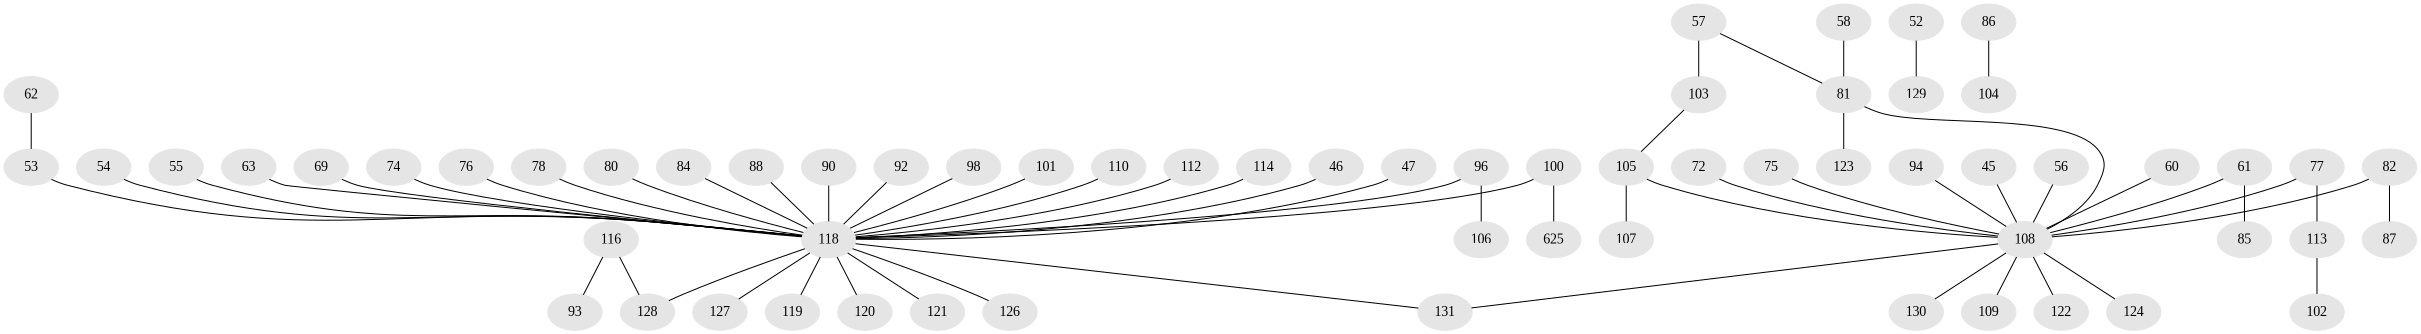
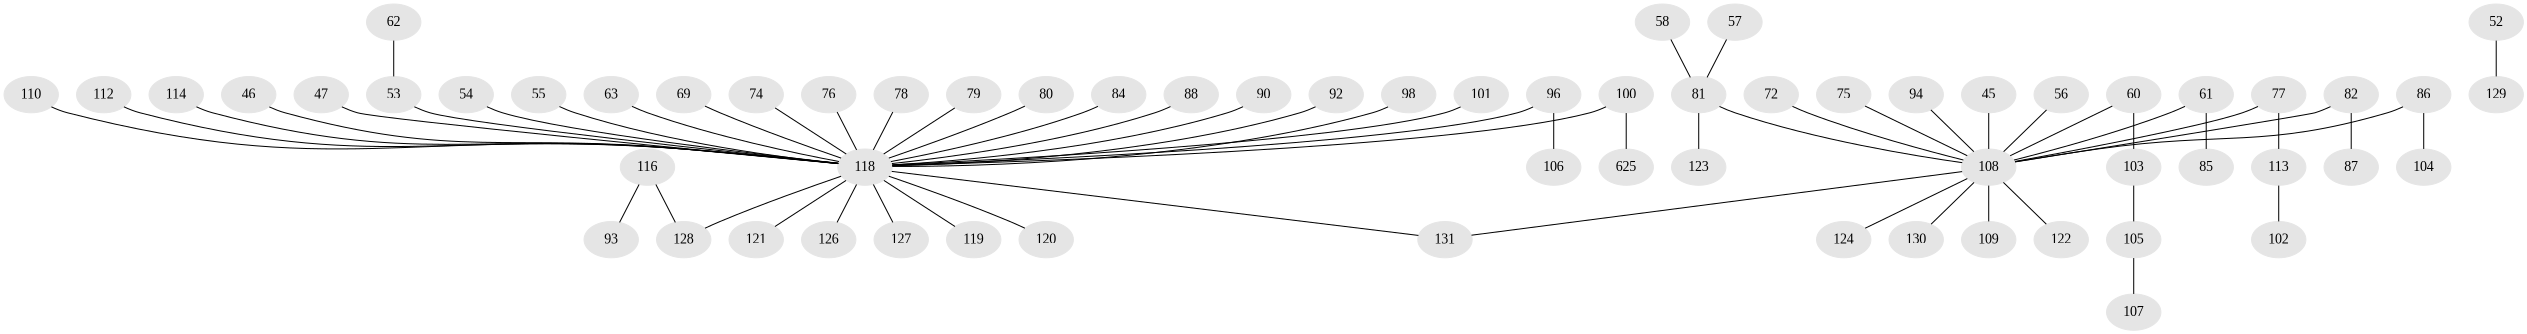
(1699, 59) -> (2134, 131)
none -> (974, 95)
(1820, 219) -> (2220, 139)
